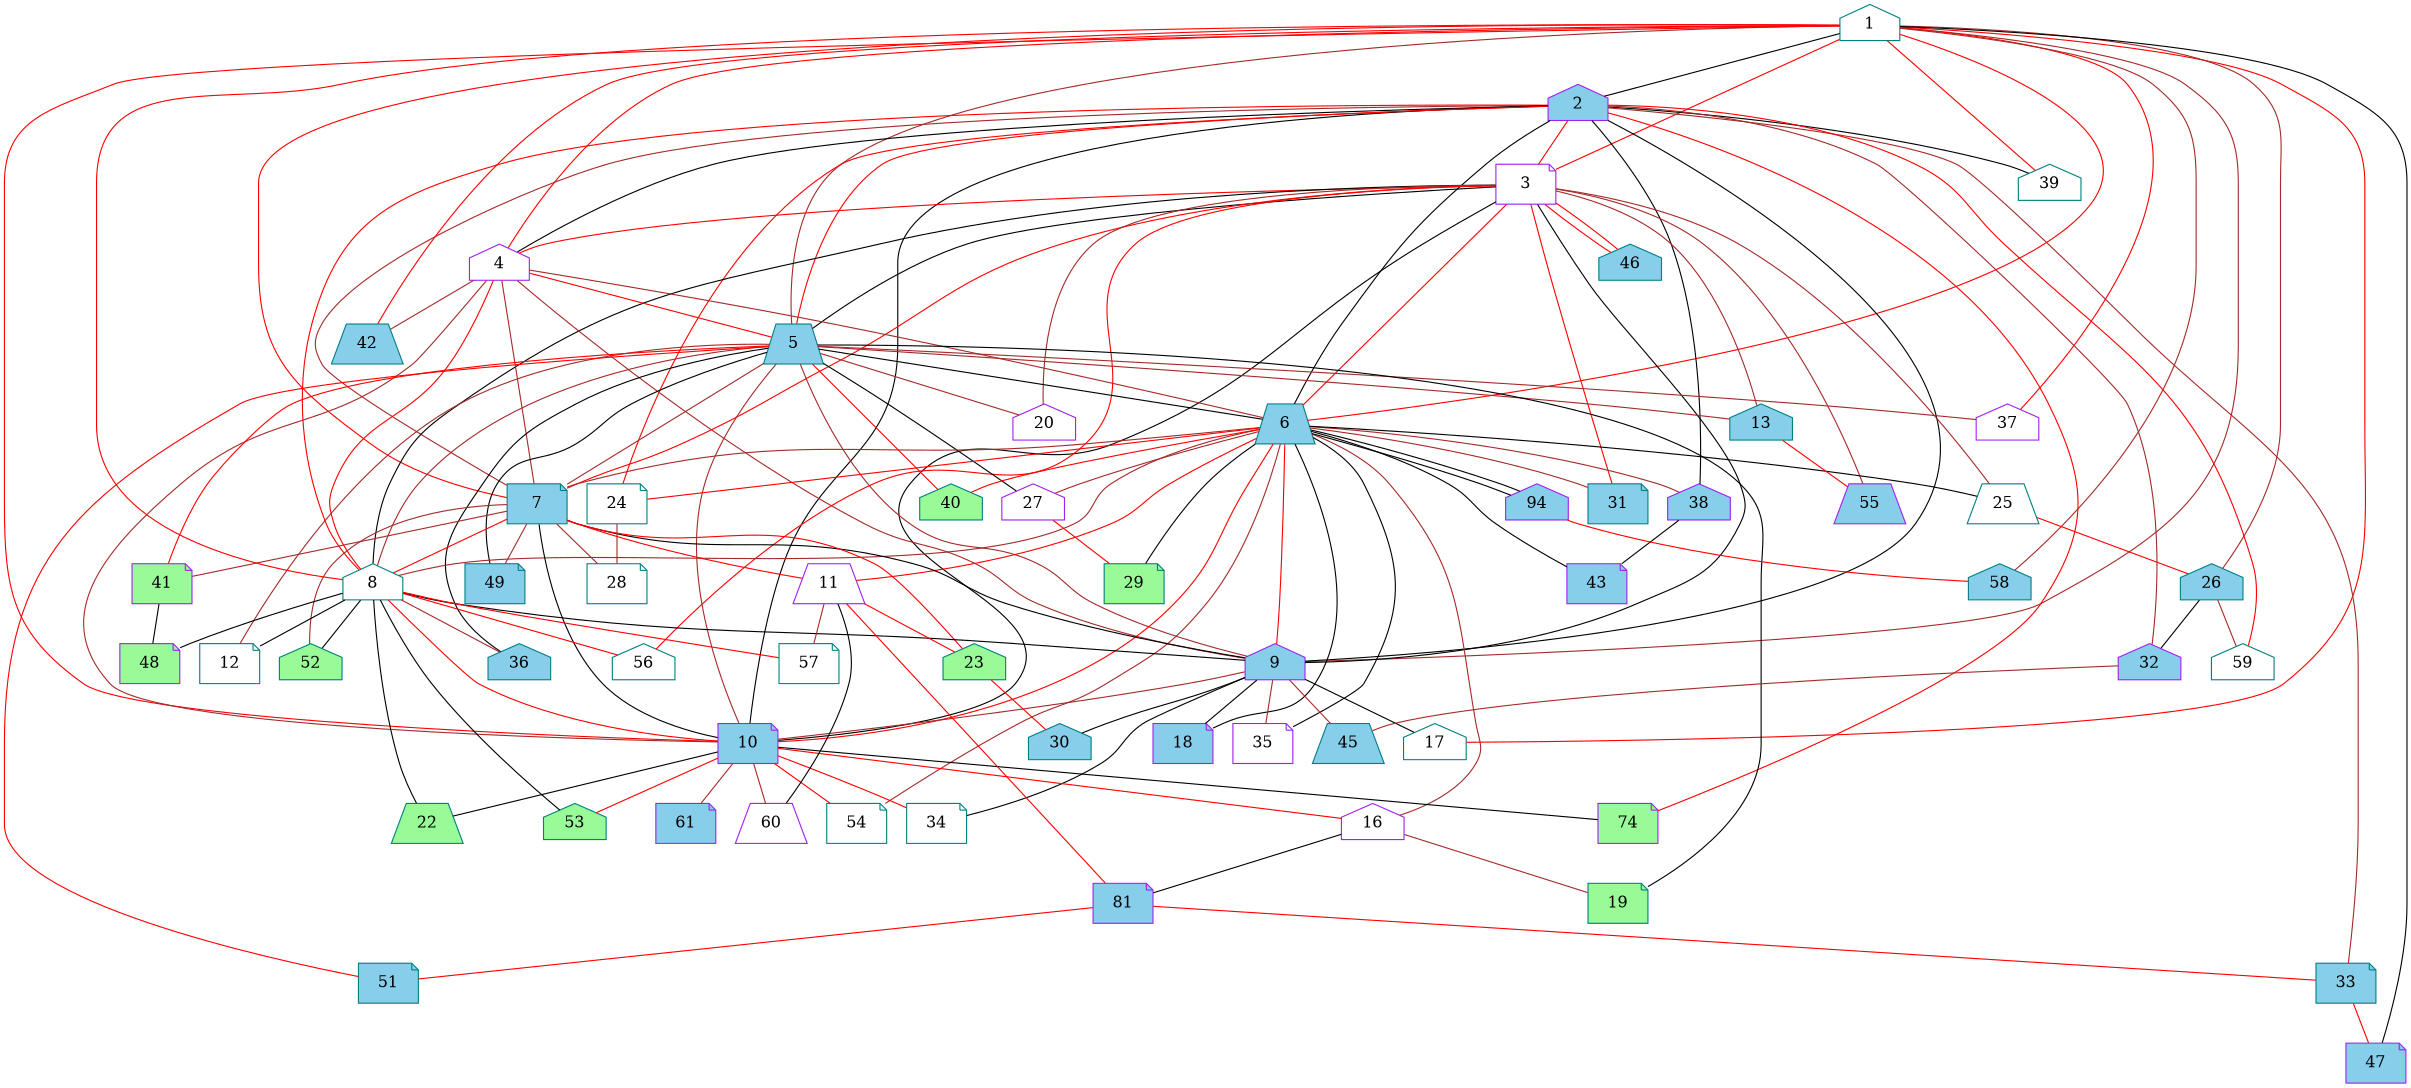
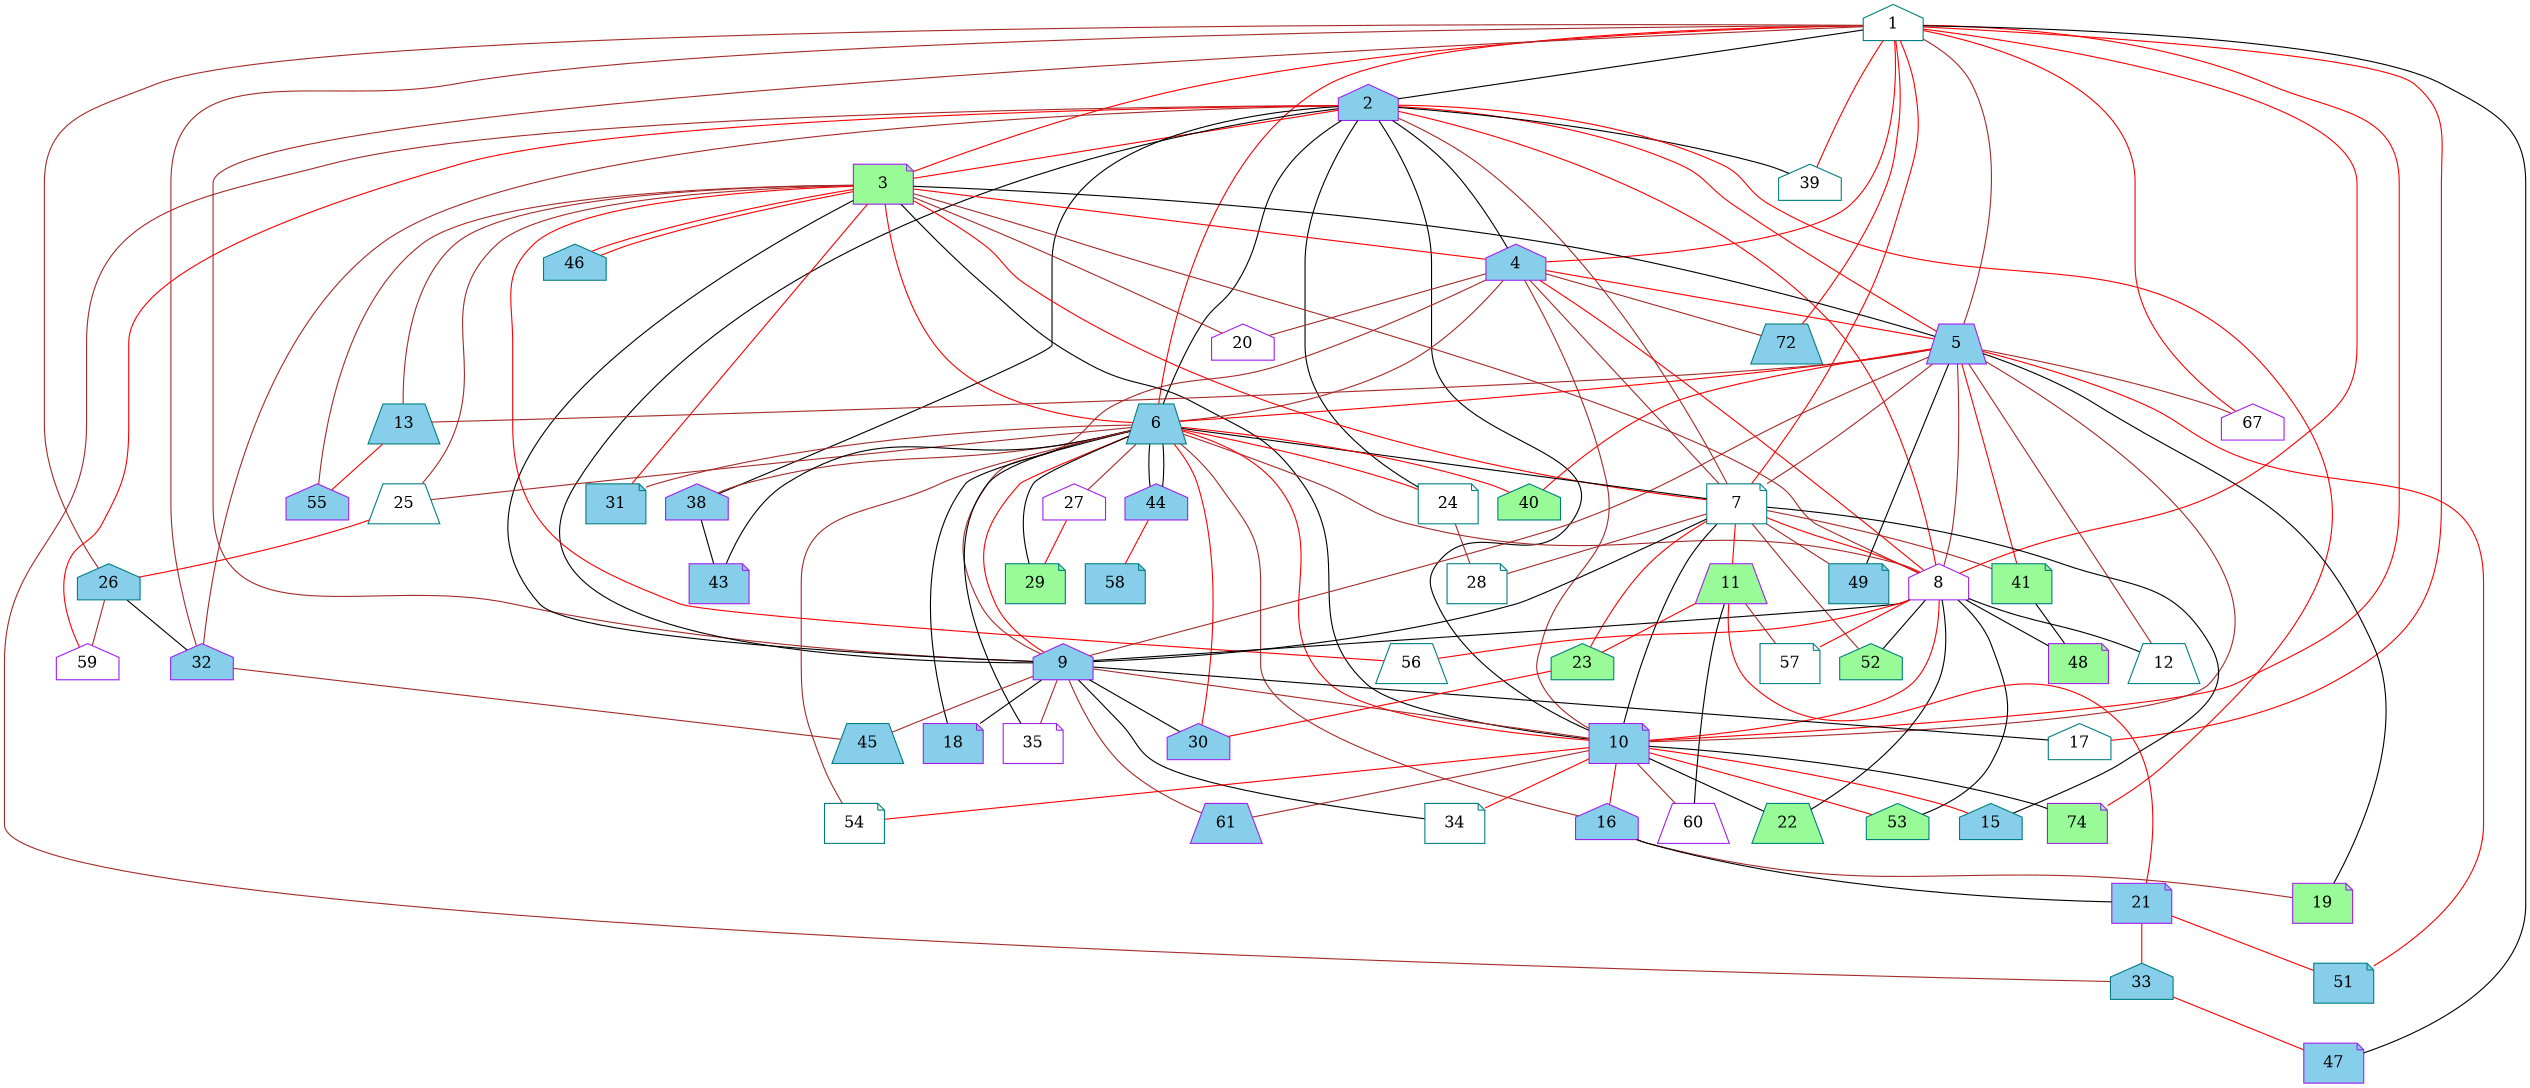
(887, 151) -> (1305, 333)
(1526, 184) -> (883, 184)
(2196, 220) -> (757, 54)
(868, 247) -> (1406, 341)
(499, 264) -> (1516, 264)
(367, 344) -> (1787, 344)
(793, 344) -> (1956, 344)
(1030, 382) -> (1537, 394)
(920, 384) -> (1377, 305)
(1761, 424) -> (404, 424)
(2007, 424) -> (2253, 424)
(921, 426) -> none
(912, 450) -> (1444, 464)
(1644, 451) -> (659, 475)
(537, 504) -> (1737, 504)
(1537, 504) -> (1156, 504)
(1870, 504) -> (317, 504)
(1057, 543) -> (1213, 581)
(162, 584) -> (2022, 584)
(373, 584) -> (1939, 584)
(829, 584) -> (1731, 584)
(2000, 584) -> (1115, 584)
(230, 664) -> (2164, 664)
(519, 664) -> none
(644, 664) -> (1412, 664)
(2243, 664) -> (88, 664)
(1060, 744) -> (1198, 744)
none -> (1120, 762)
(686, 823) -> (1226, 823)
(1373, 823) -> (1607, 823)
none -> (1991, 823)
(1123, 903) -> (2142, 903)
(1618, 903) -> (2323, 903)
(2346, 983) -> (2142, 983)
